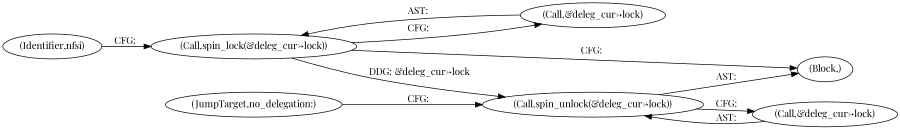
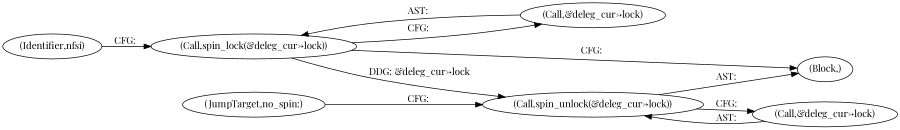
(254, 105) -> (254, 105)
